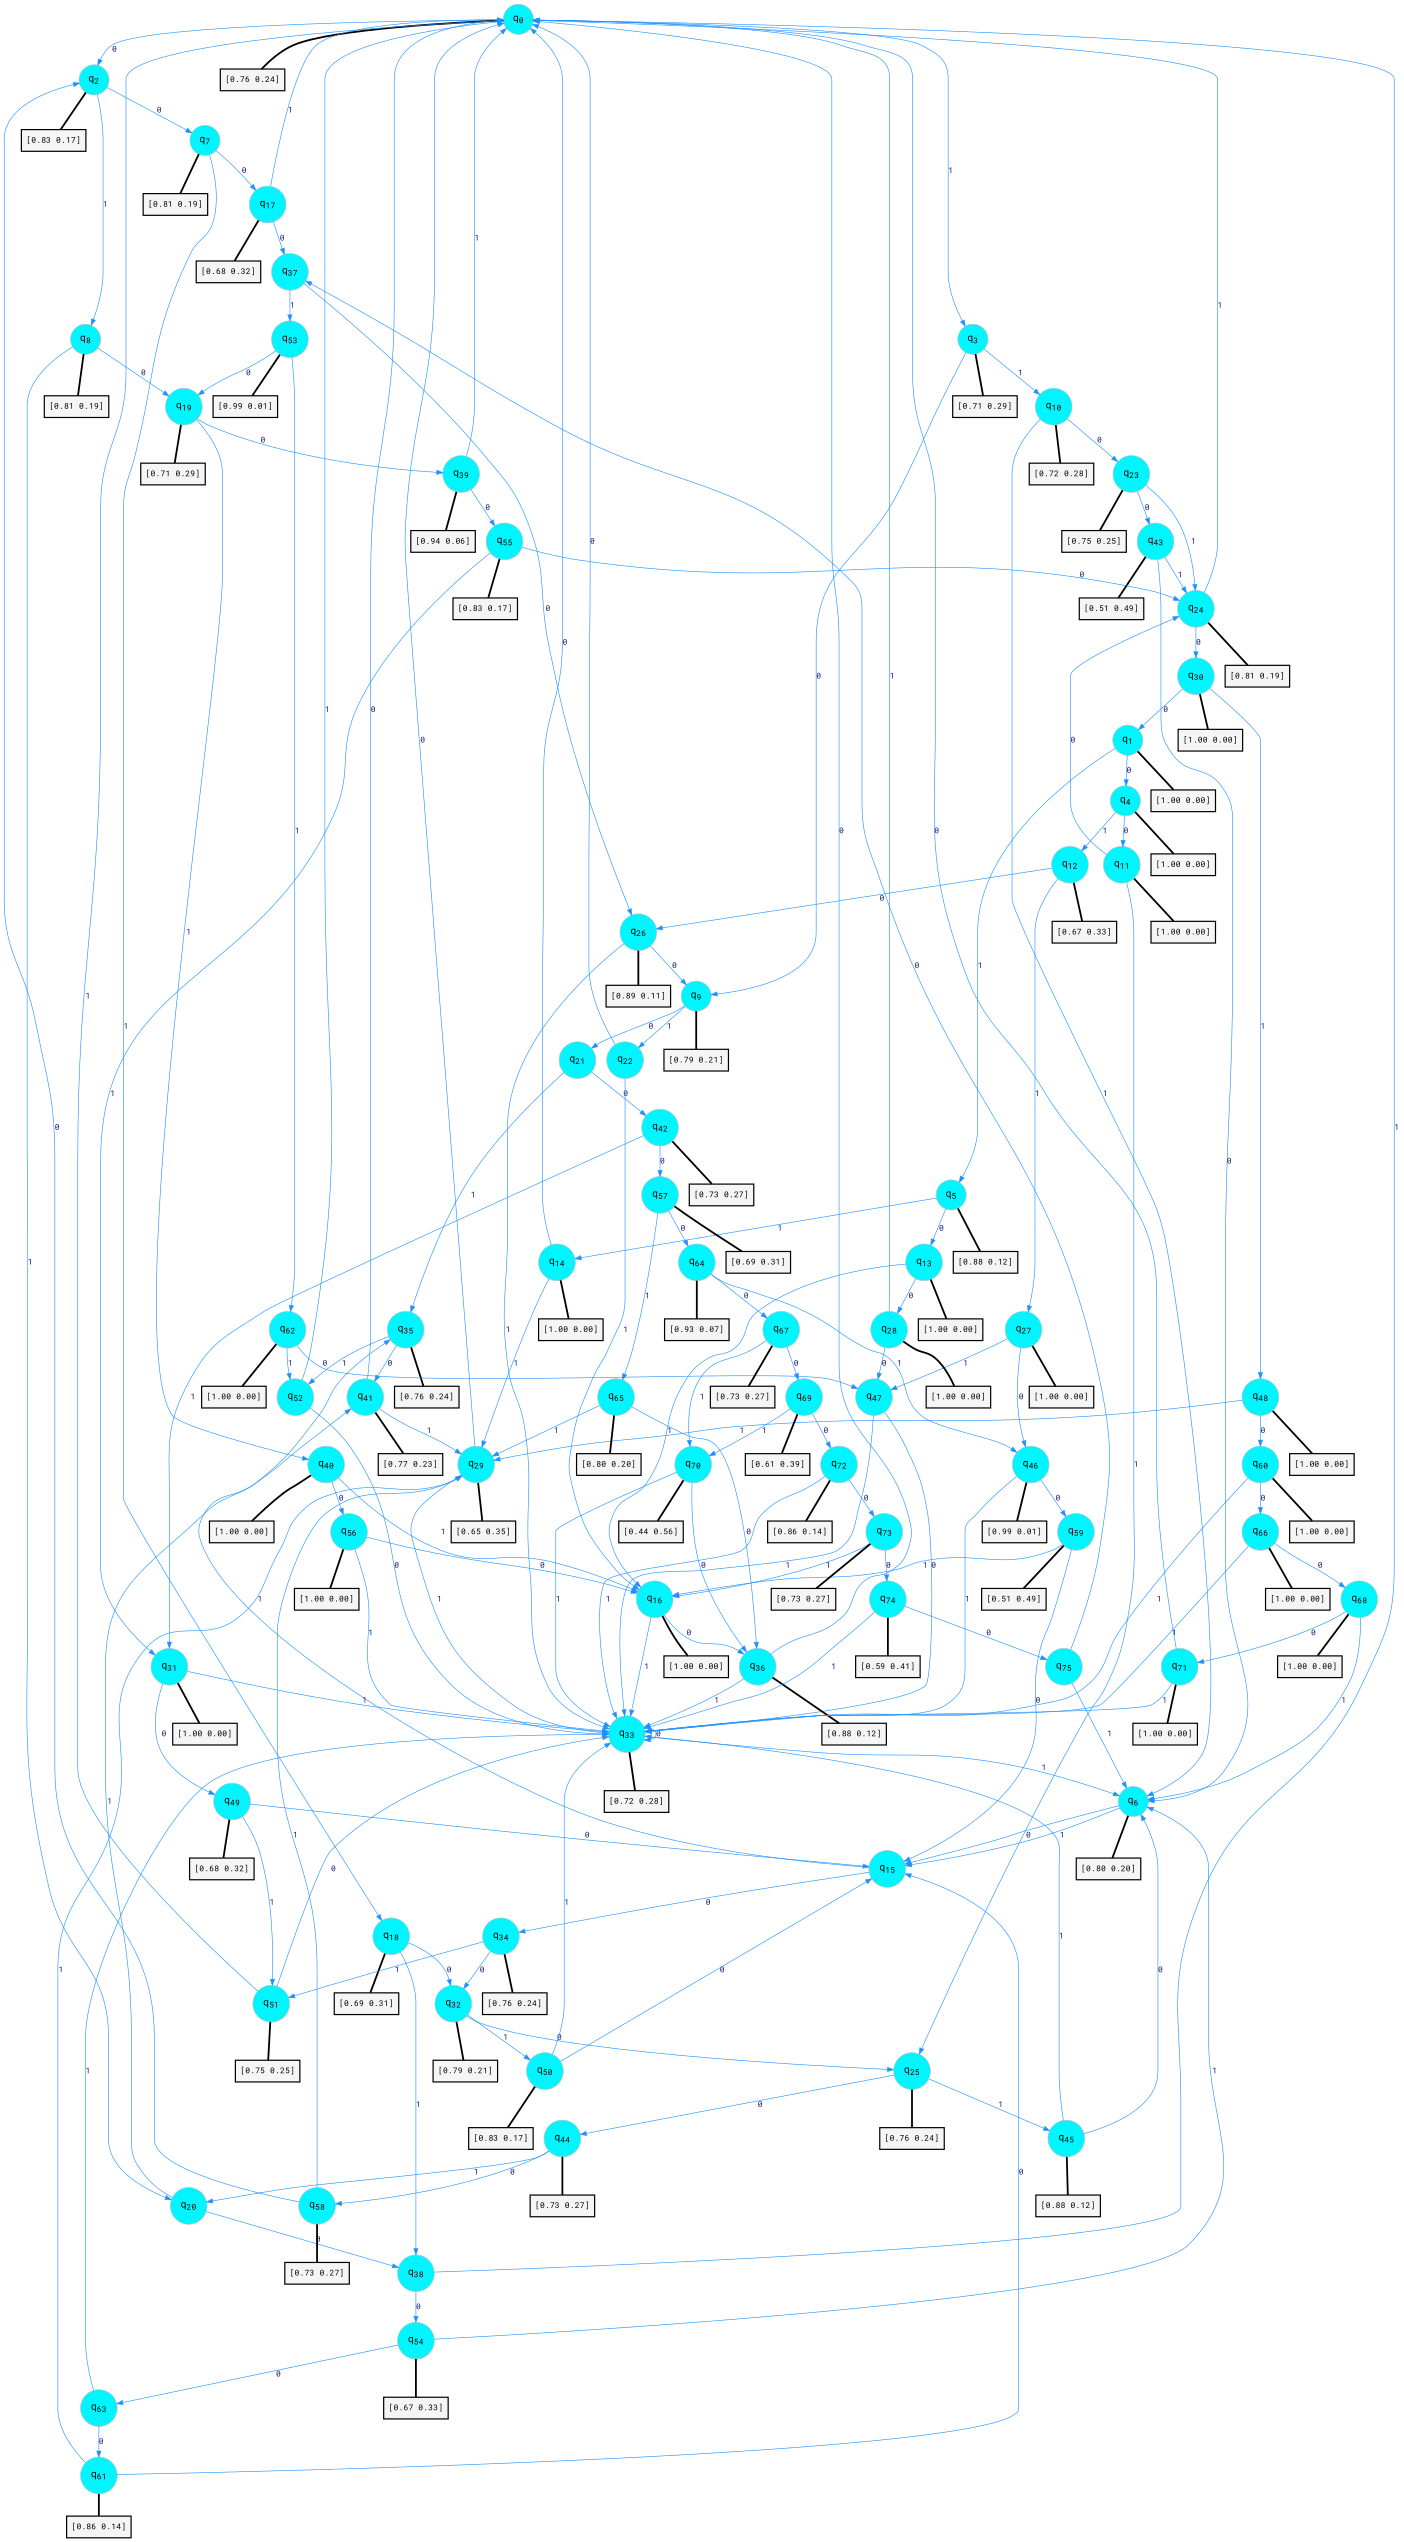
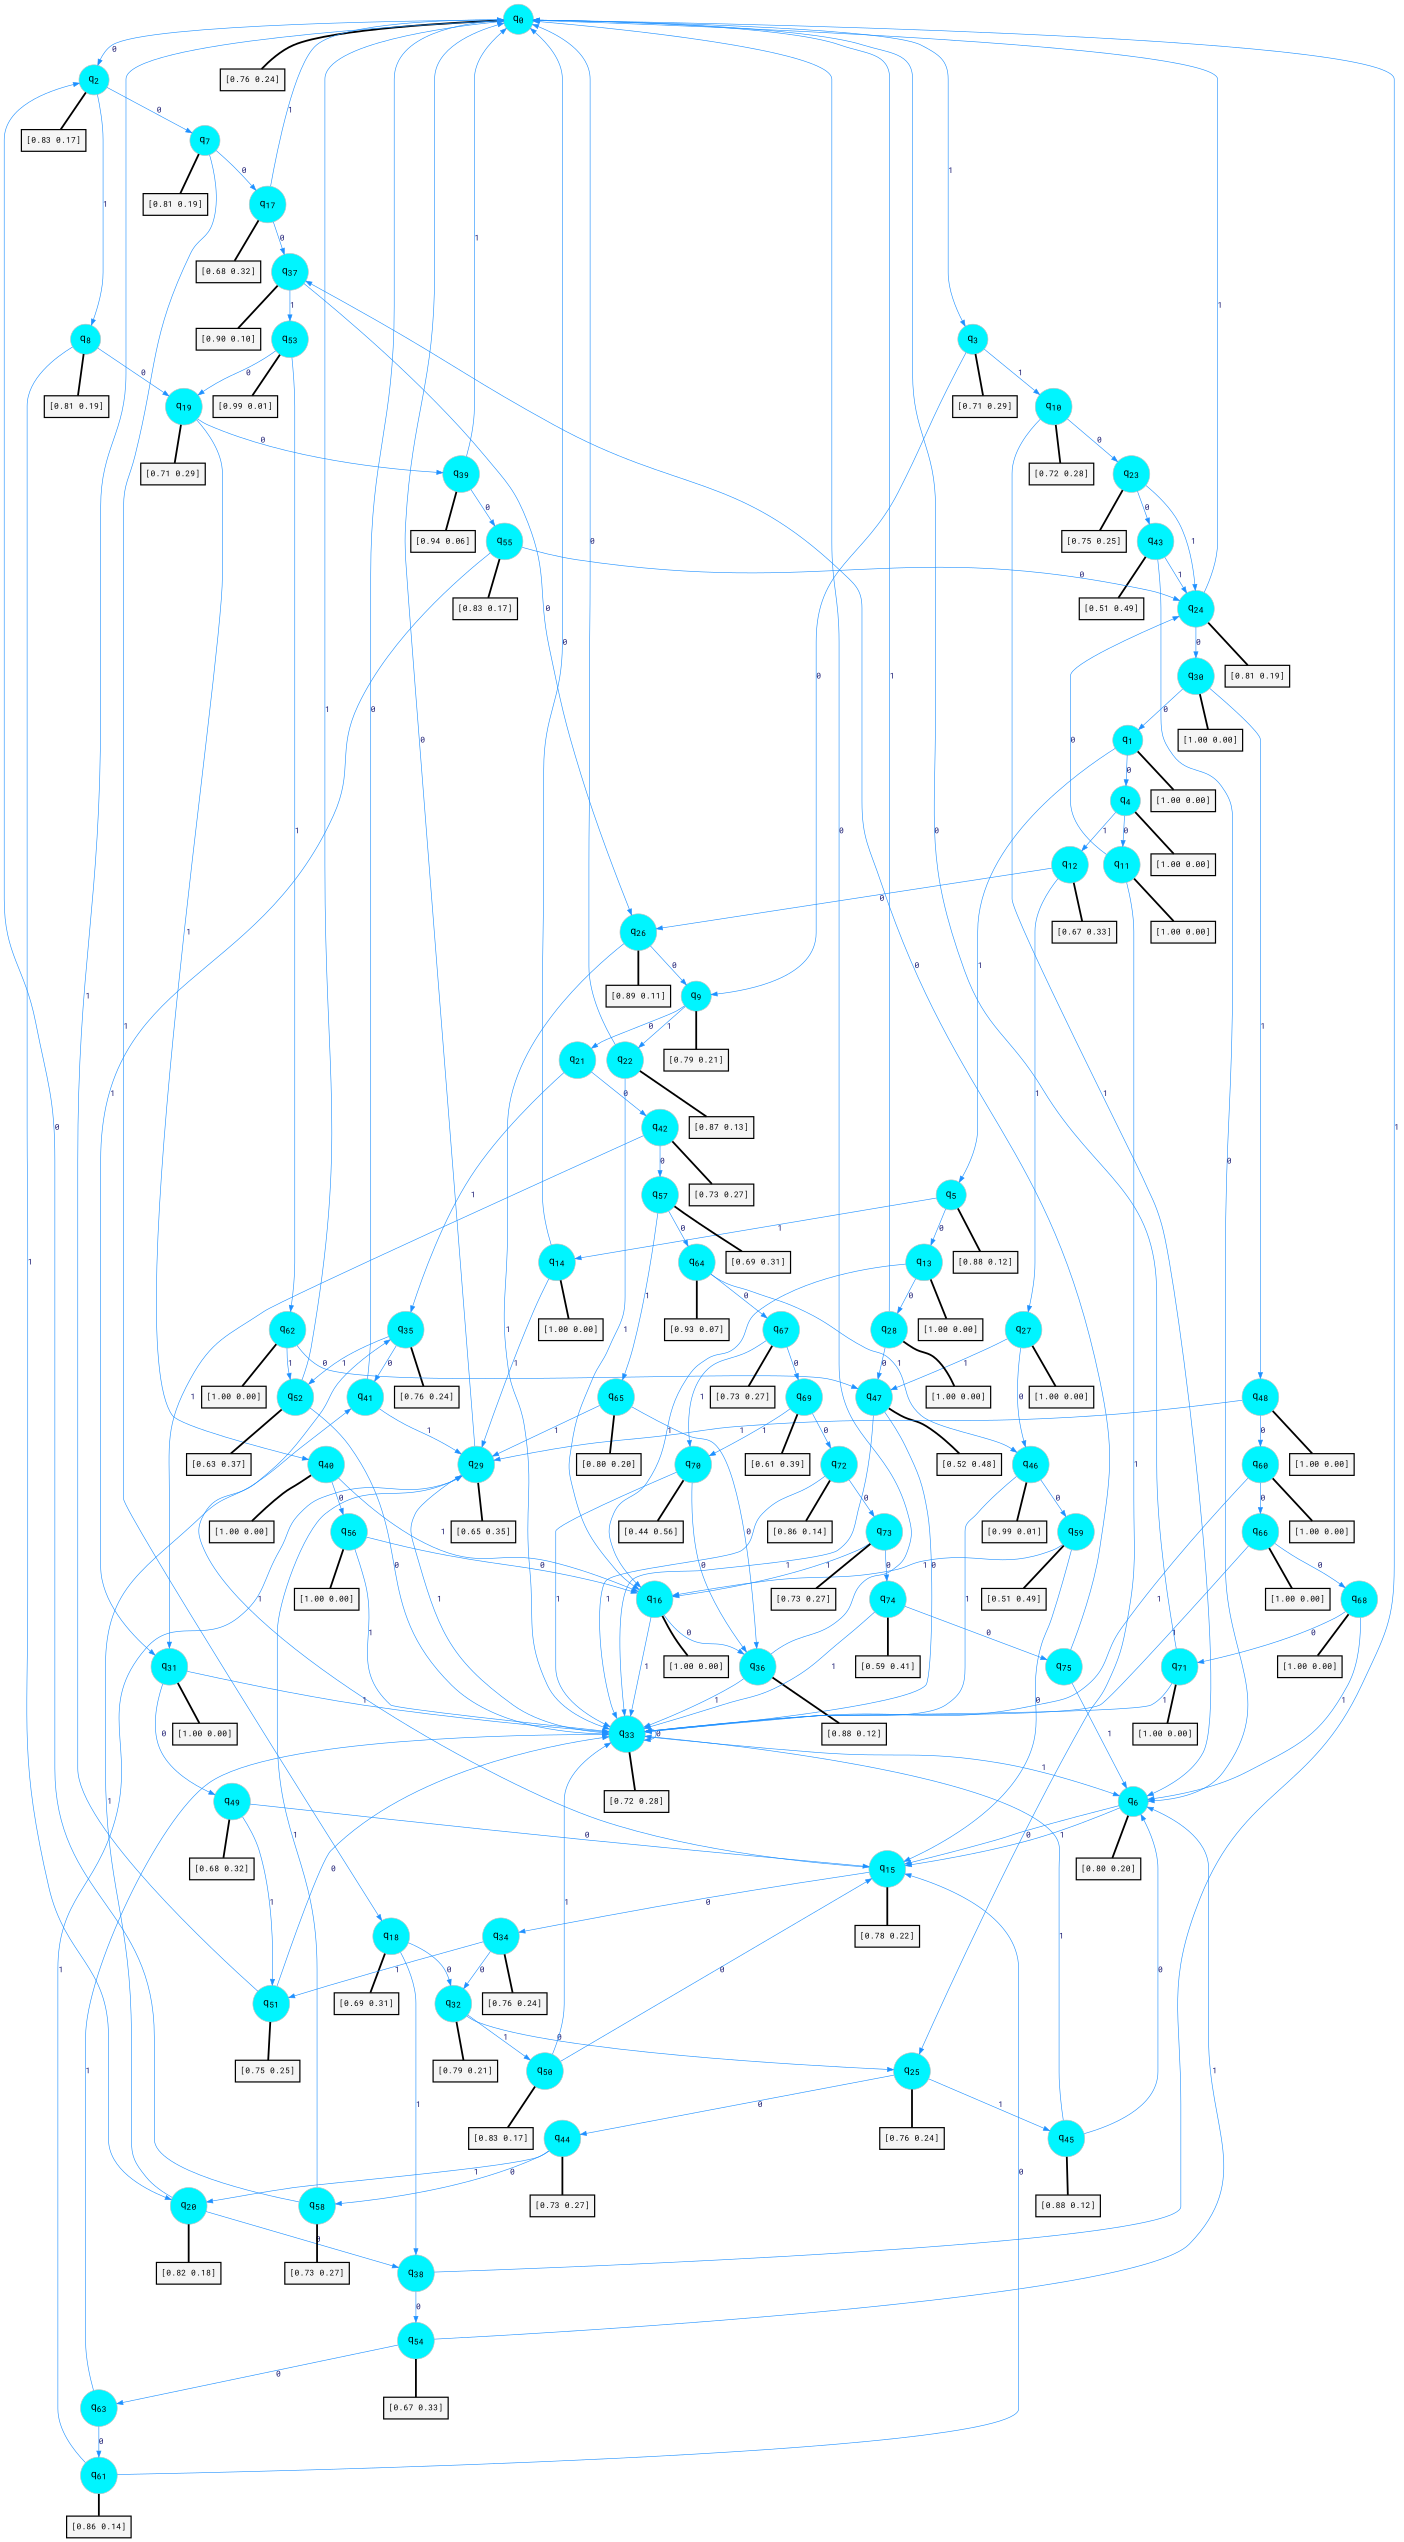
none -> (228, 339)
none -> (722, 1128)
none -> (219, 1465)
(410, 1465) -> none
none -> (969, 1465)
none -> (887, 1936)
none -> (189, 2273)
